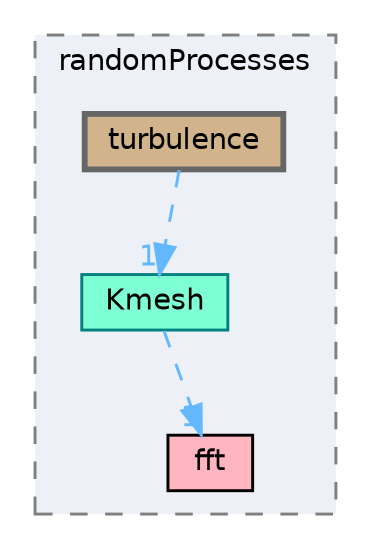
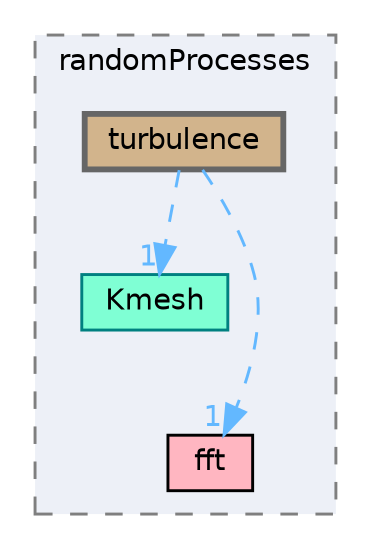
(178, 369) -> (256, 284)
